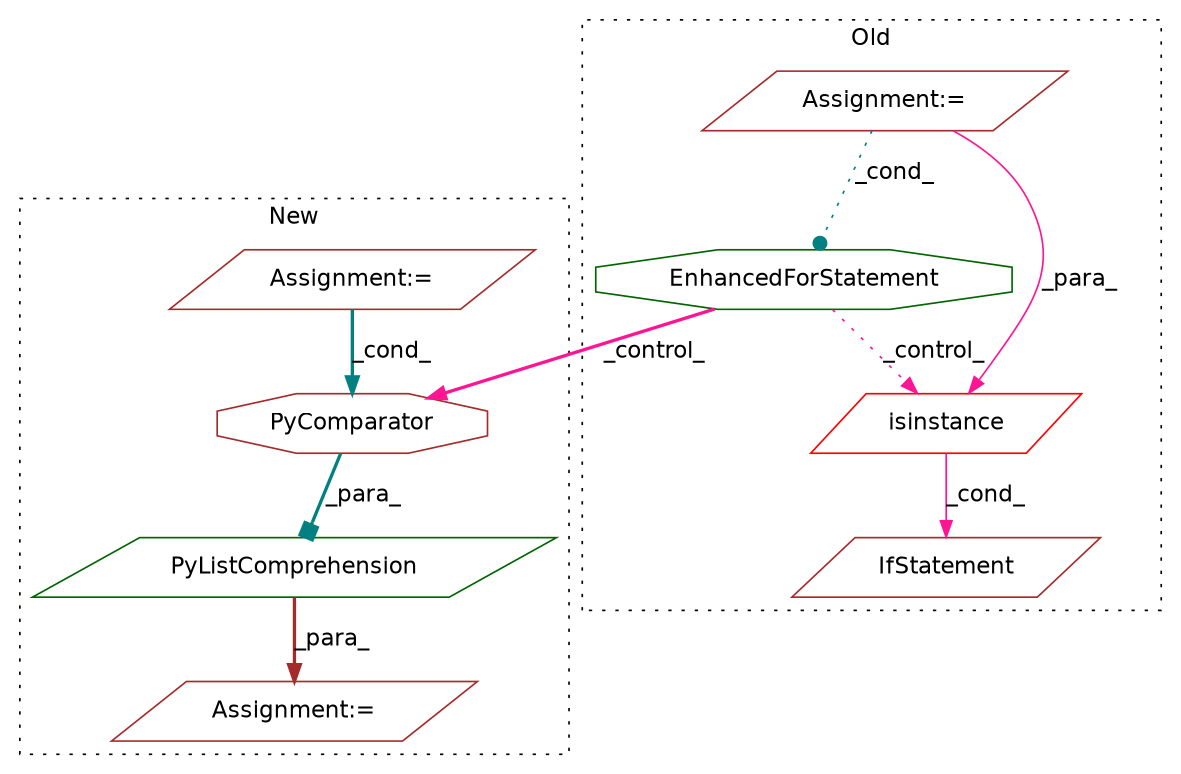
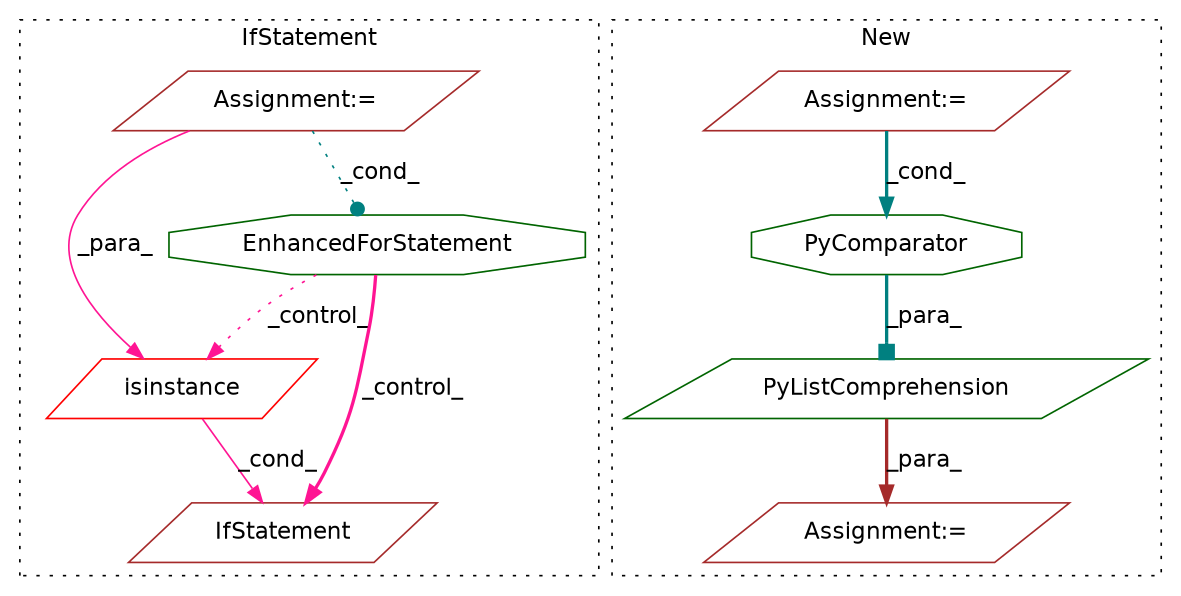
(872, 39) -> (309, 39)
(593, 347) -> (357, 385)
(352, 423) -> (887, 245)
